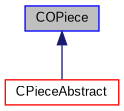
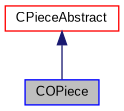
(62, 62) -> (62, 62)
